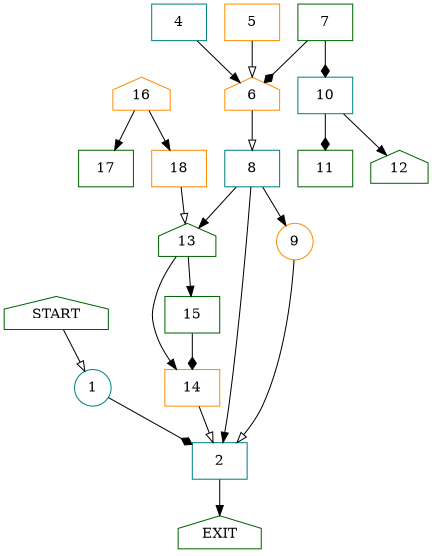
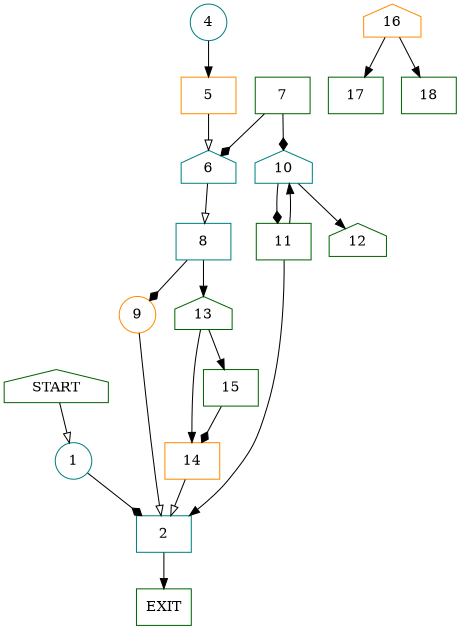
(179, 22) -> (209, 22)
(215, 58) -> (209, 54)
(252, 95) -> (209, 169)
(325, 95) -> (284, 169)
(179, 169) -> (429, 95)
(183, 200) -> none
(272, 202) -> (173, 276)
none -> (291, 209)
(240, 310) -> (270, 396)
(220, 534) -> (164, 607)
